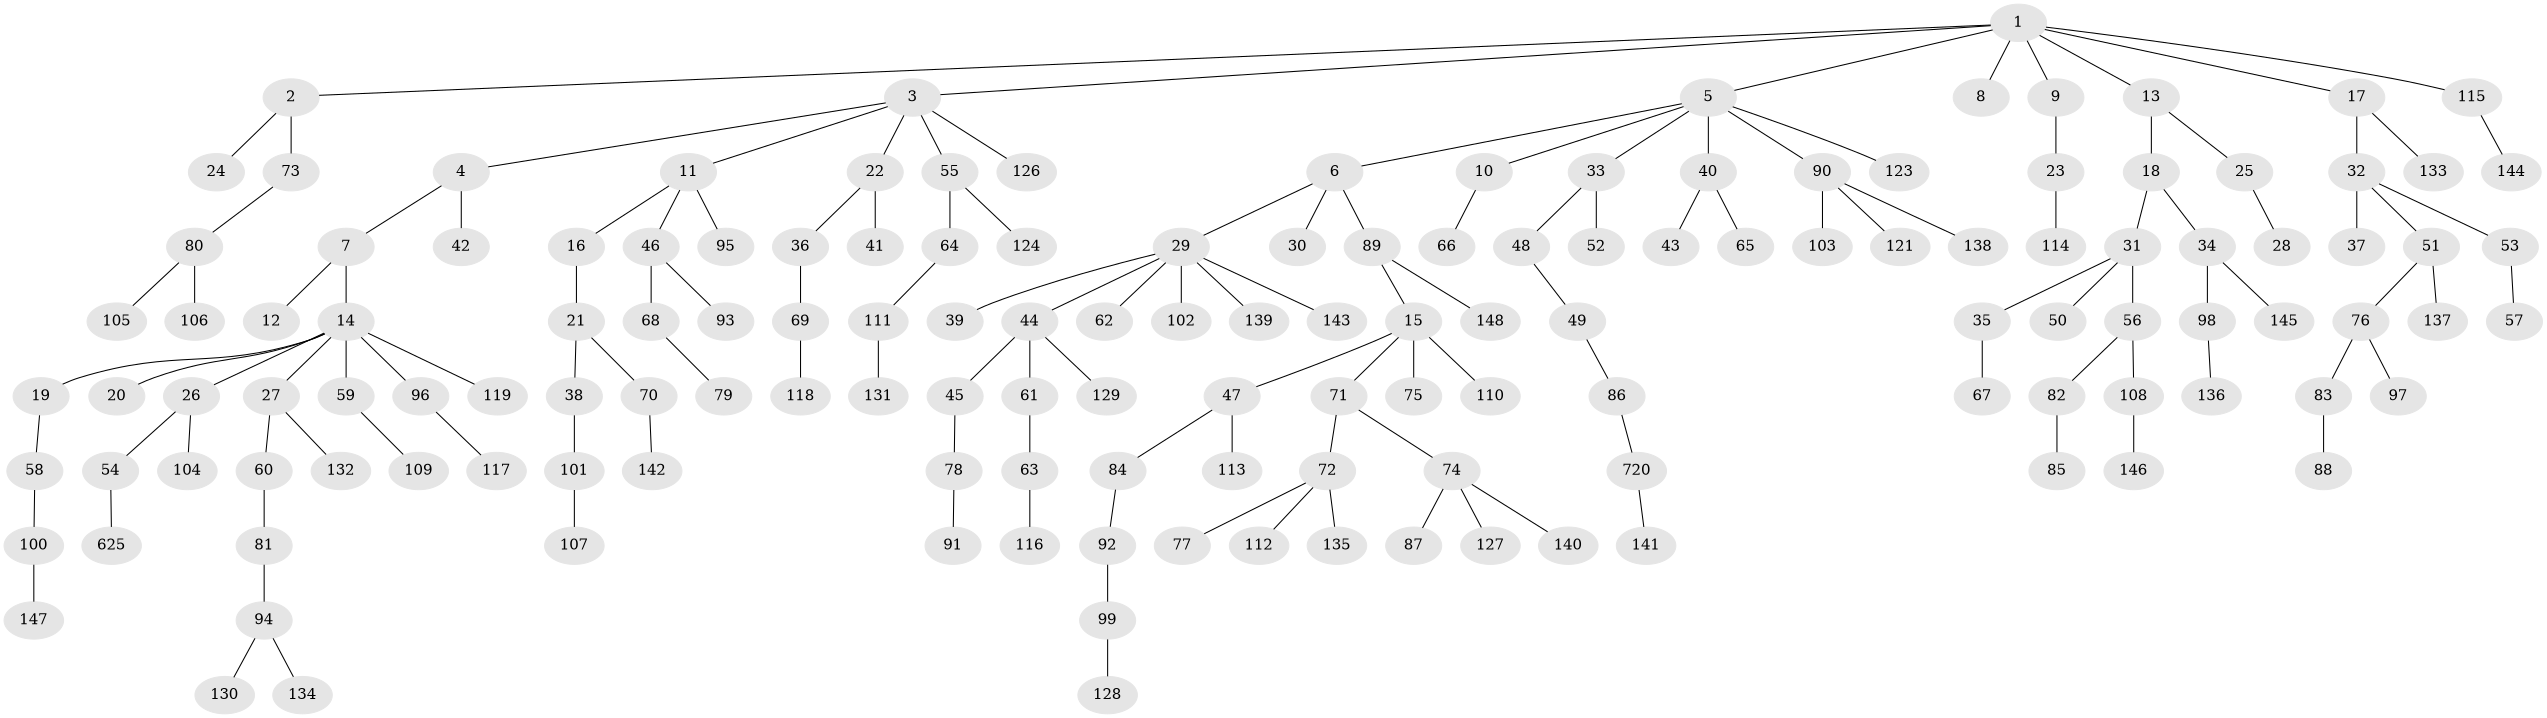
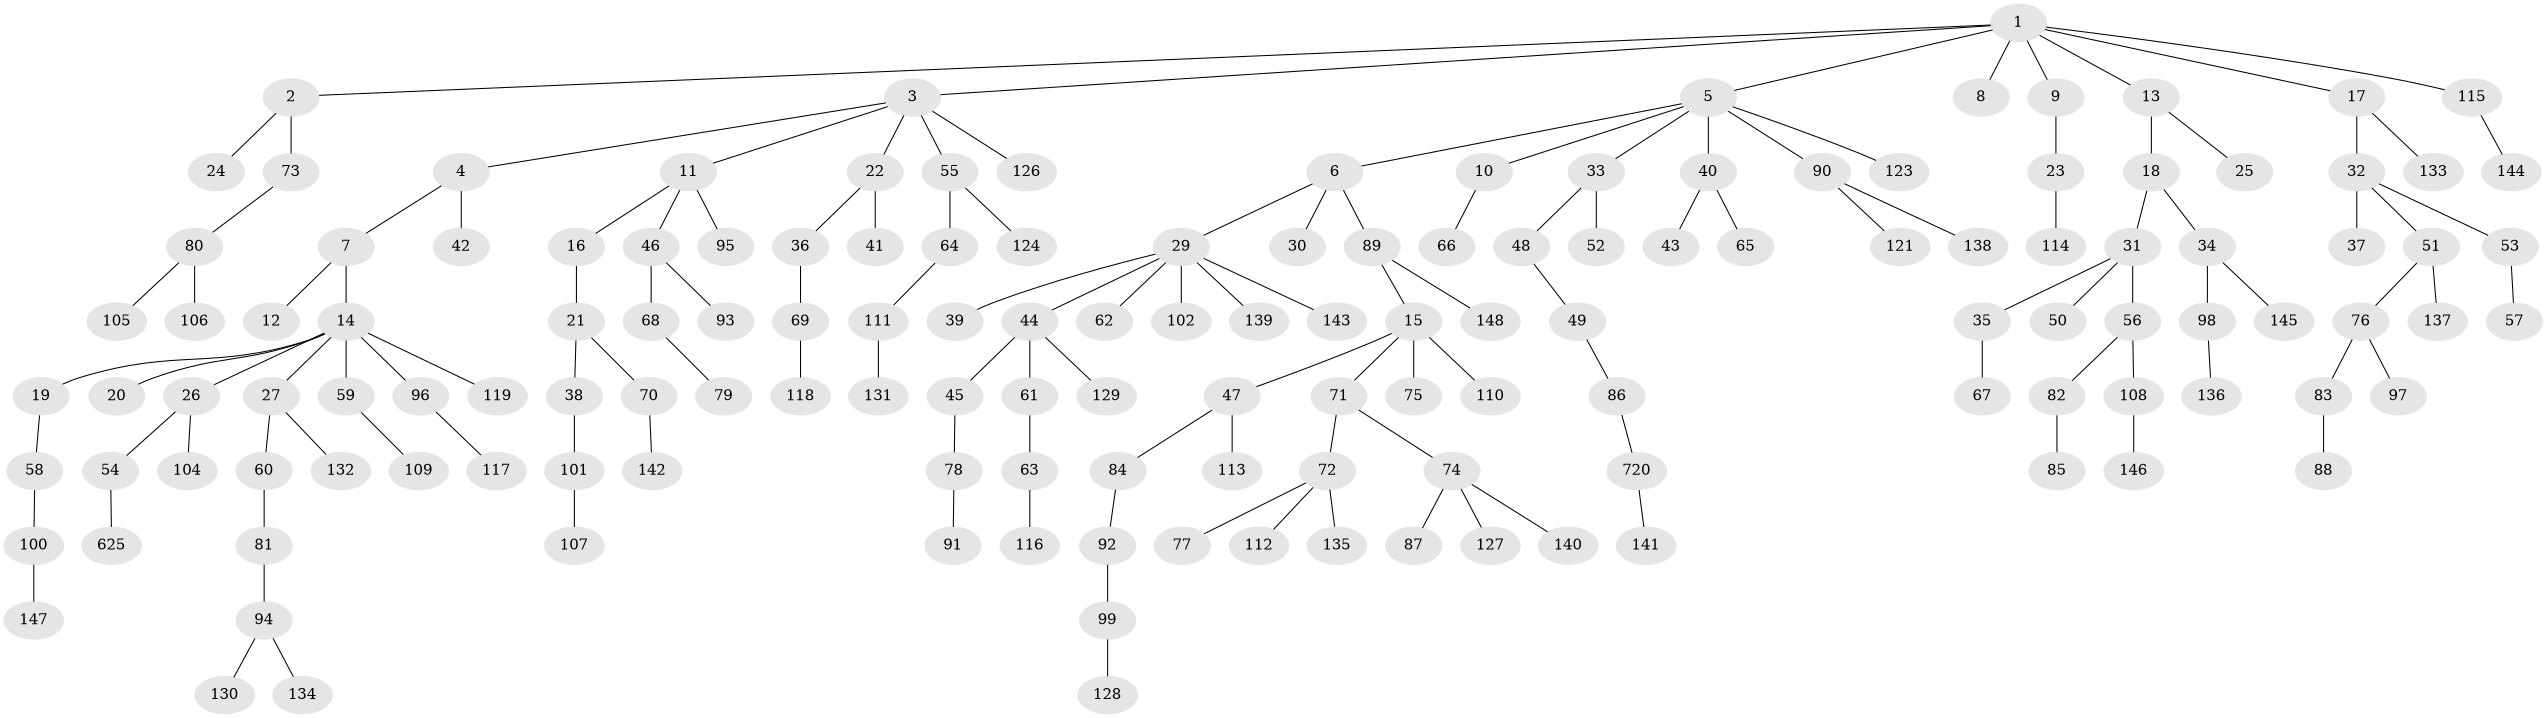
(1822, 247) -> none
(2282, 247) -> none
